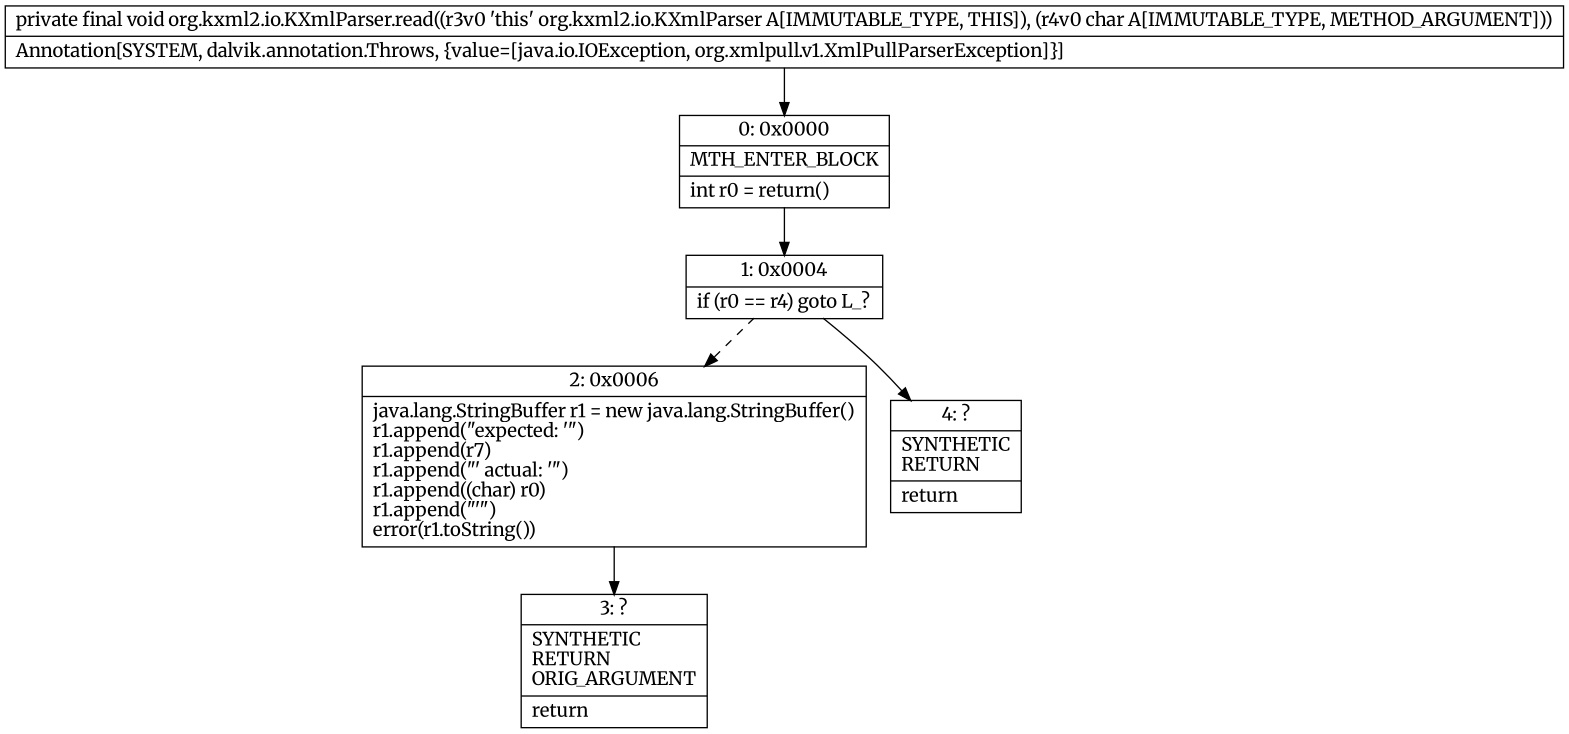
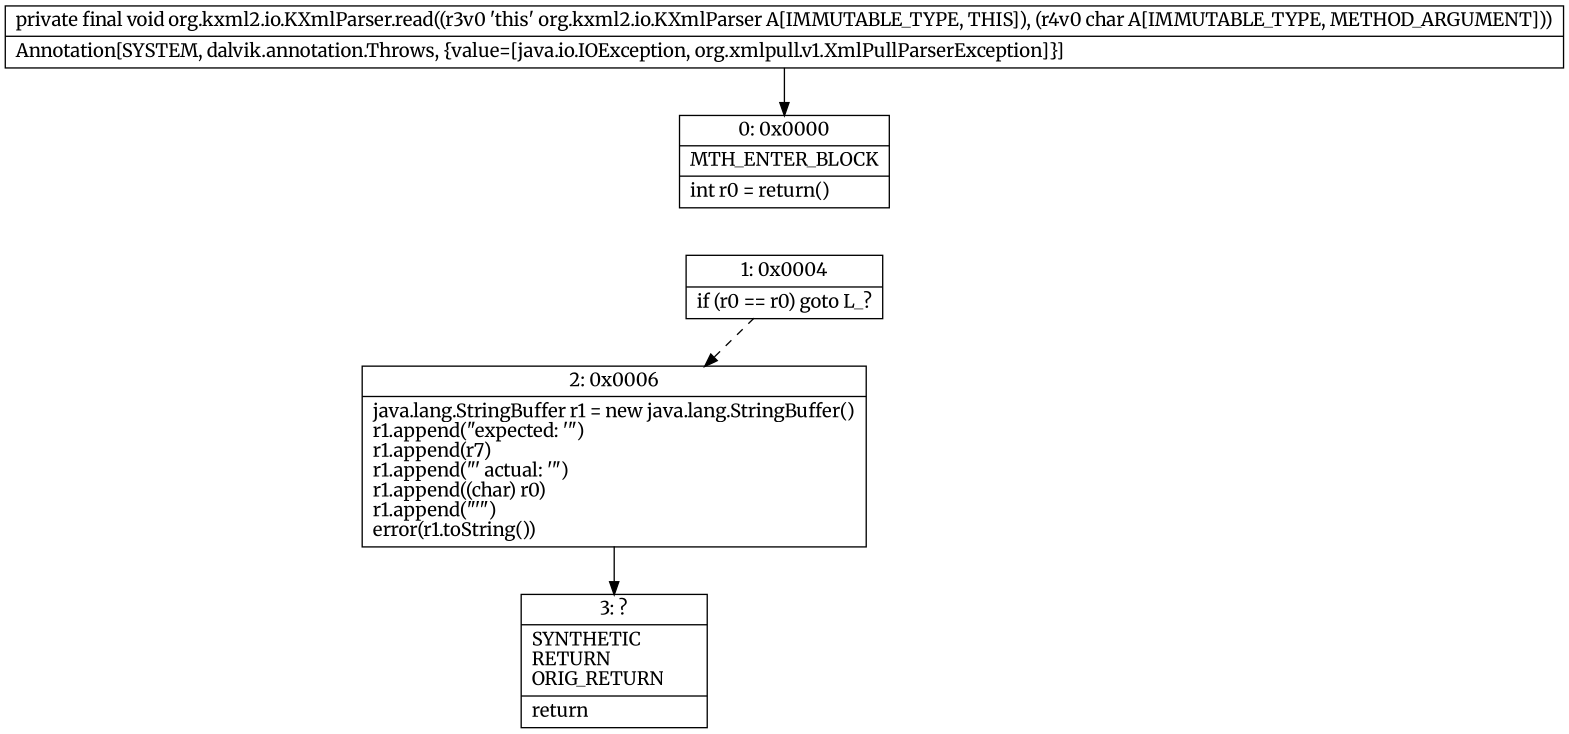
(784, 225) -> none
(784, 302) -> (784, 302)
(956, 457) -> none
(614, 680) -> (598, 680)
